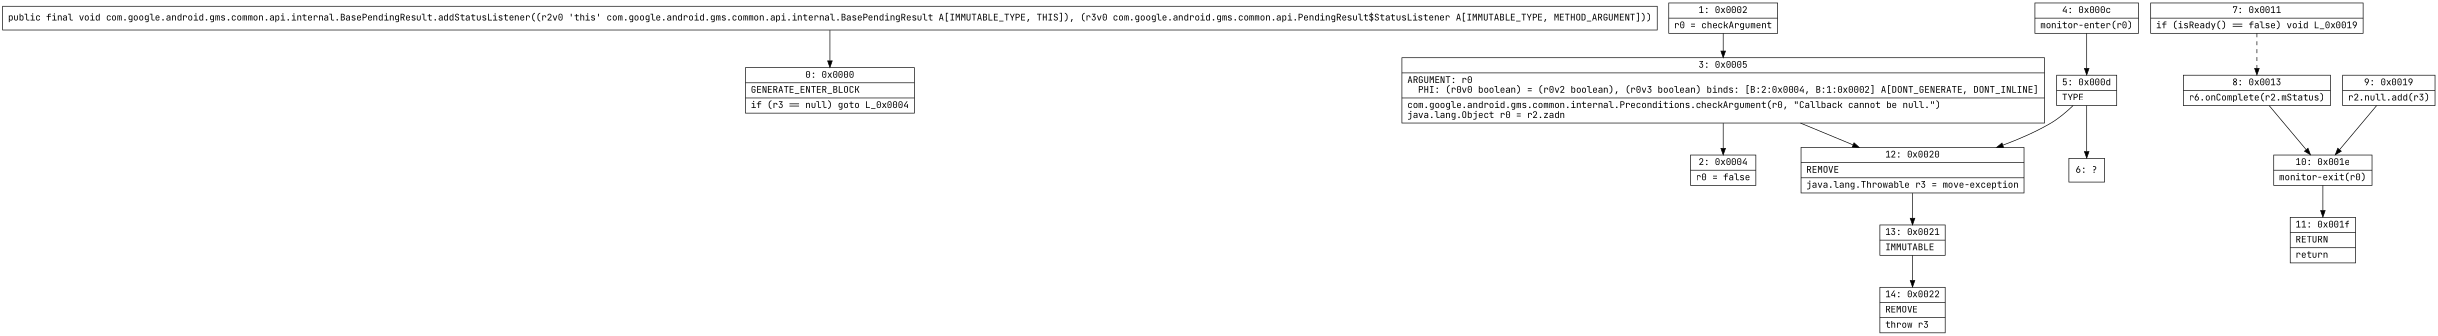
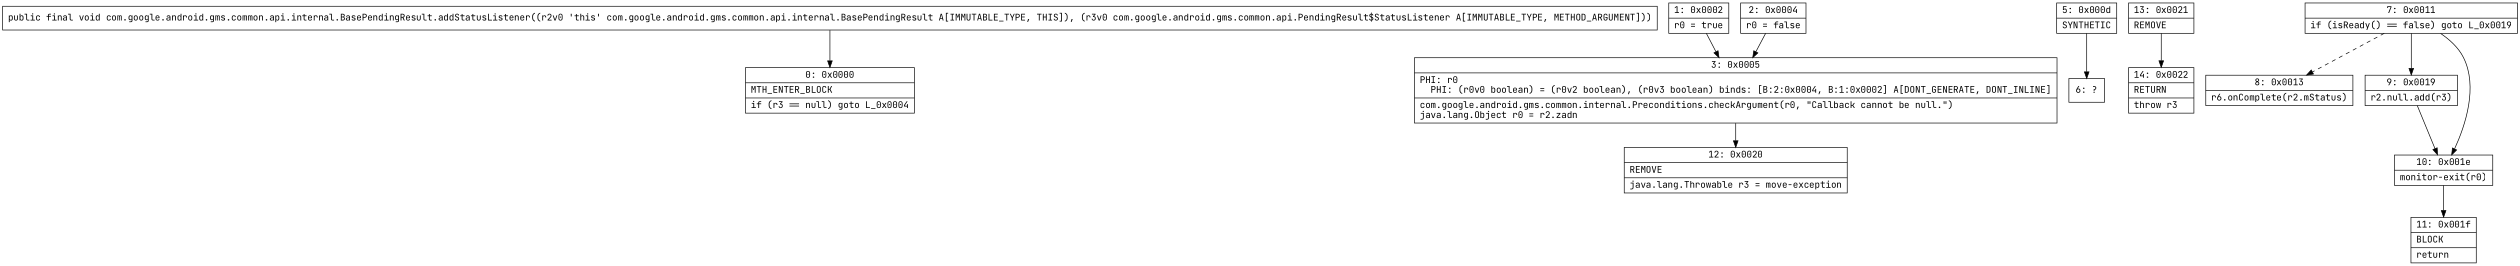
(2087, 18) -> none
(1723, 25) -> (1699, 25)
(2257, 25) -> (2411, 25)
none -> (2411, 51)
(1443, 80) -> (1442, 80)
(806, 90) -> (792, 90)
(2073, 98) -> (2087, 25)
(2288, 128) -> (2470, 87)
(2040, 129) -> none
(1723, 136) -> (1761, 42)
(1913, 206) -> none
(2312, 240) -> (2430, 240)
(1910, 247) -> (2150, 25)
(1902, 310) -> (2150, 90)
